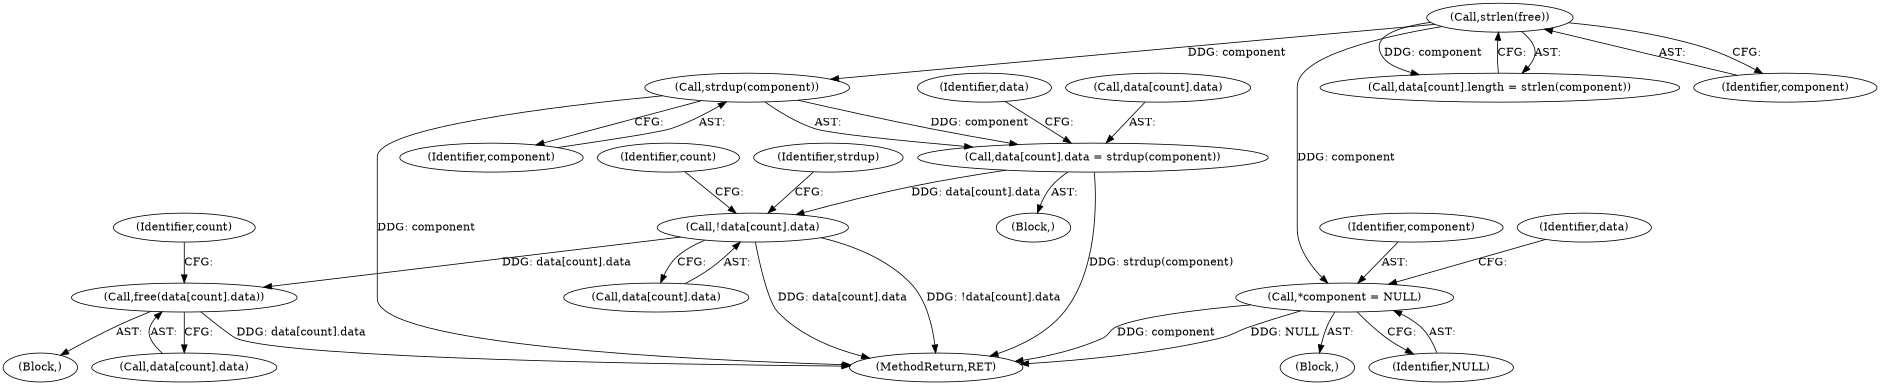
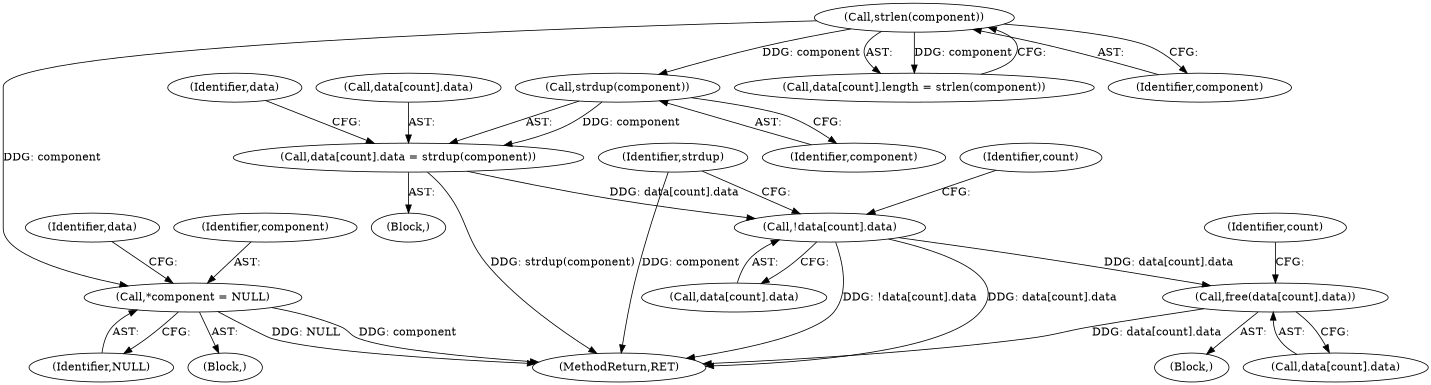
(1500, 18) -> (914, 18)
(390, 313) -> (641, 257)
